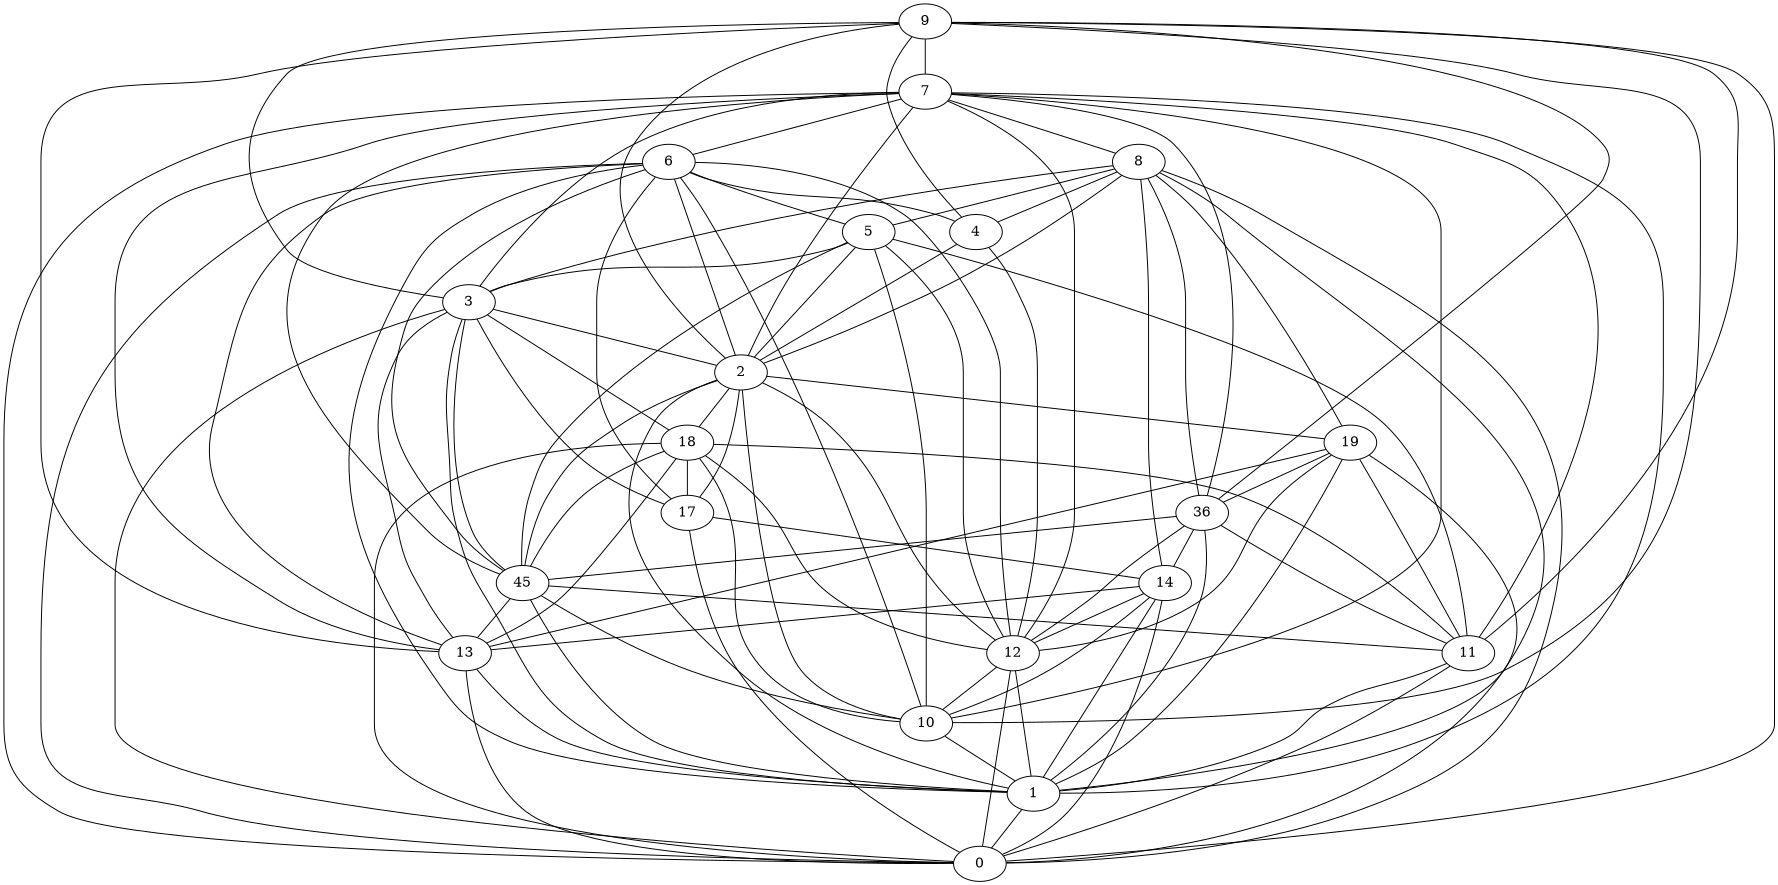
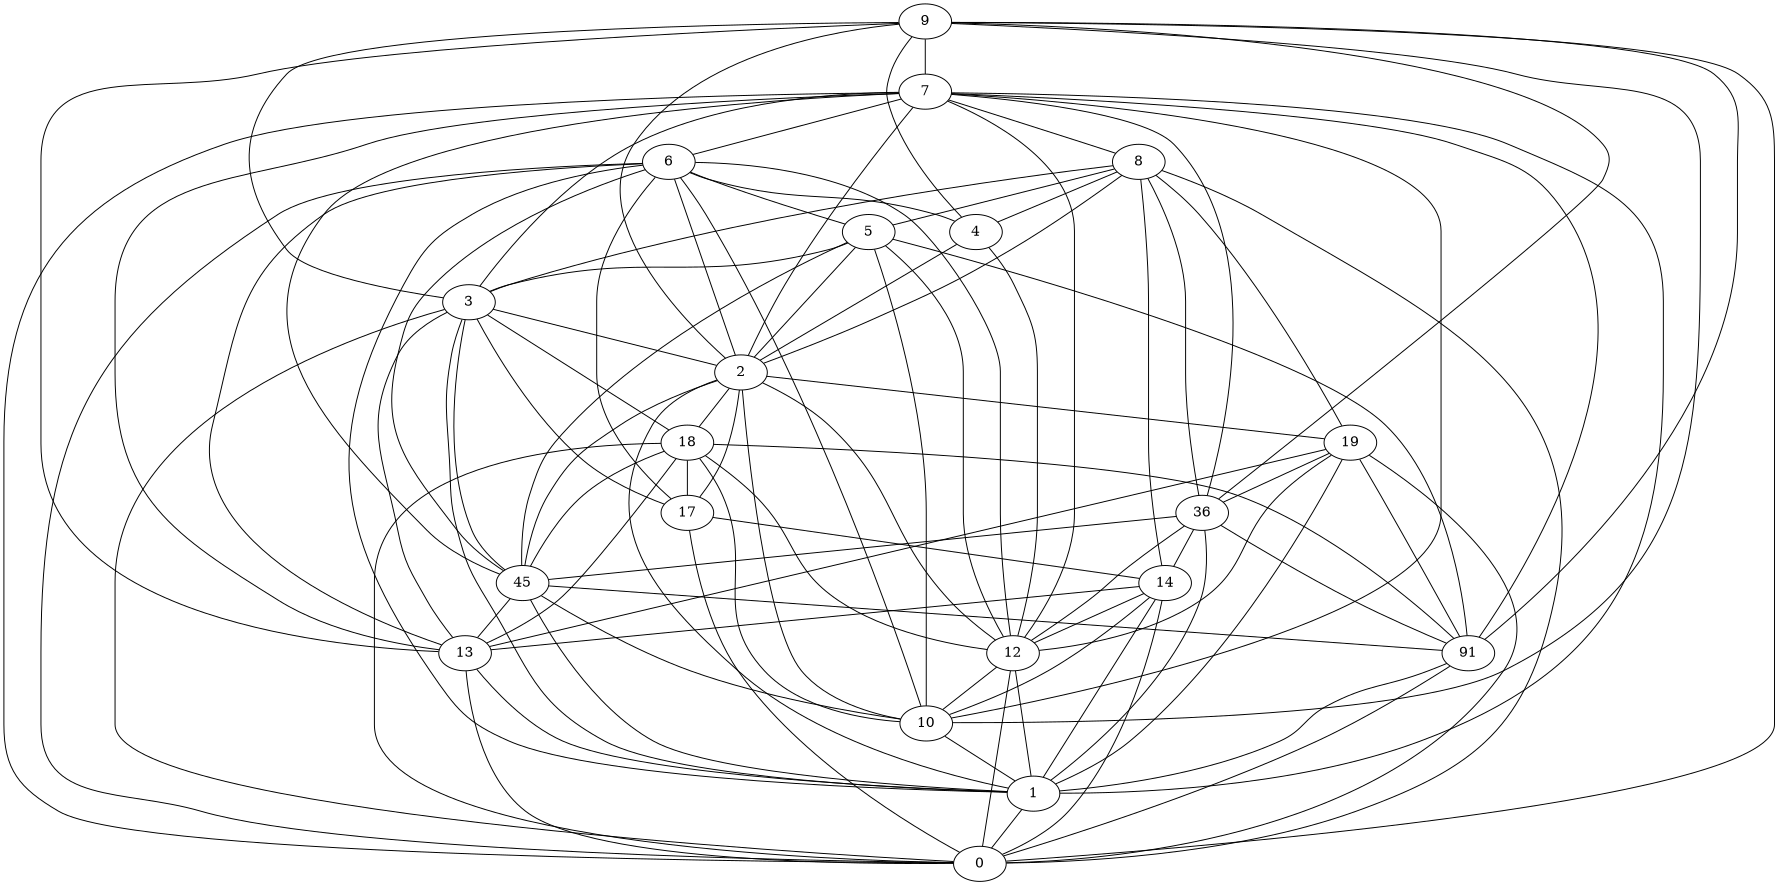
(1540, 571) -> none
(1468, 653) -> (1468, 653)
